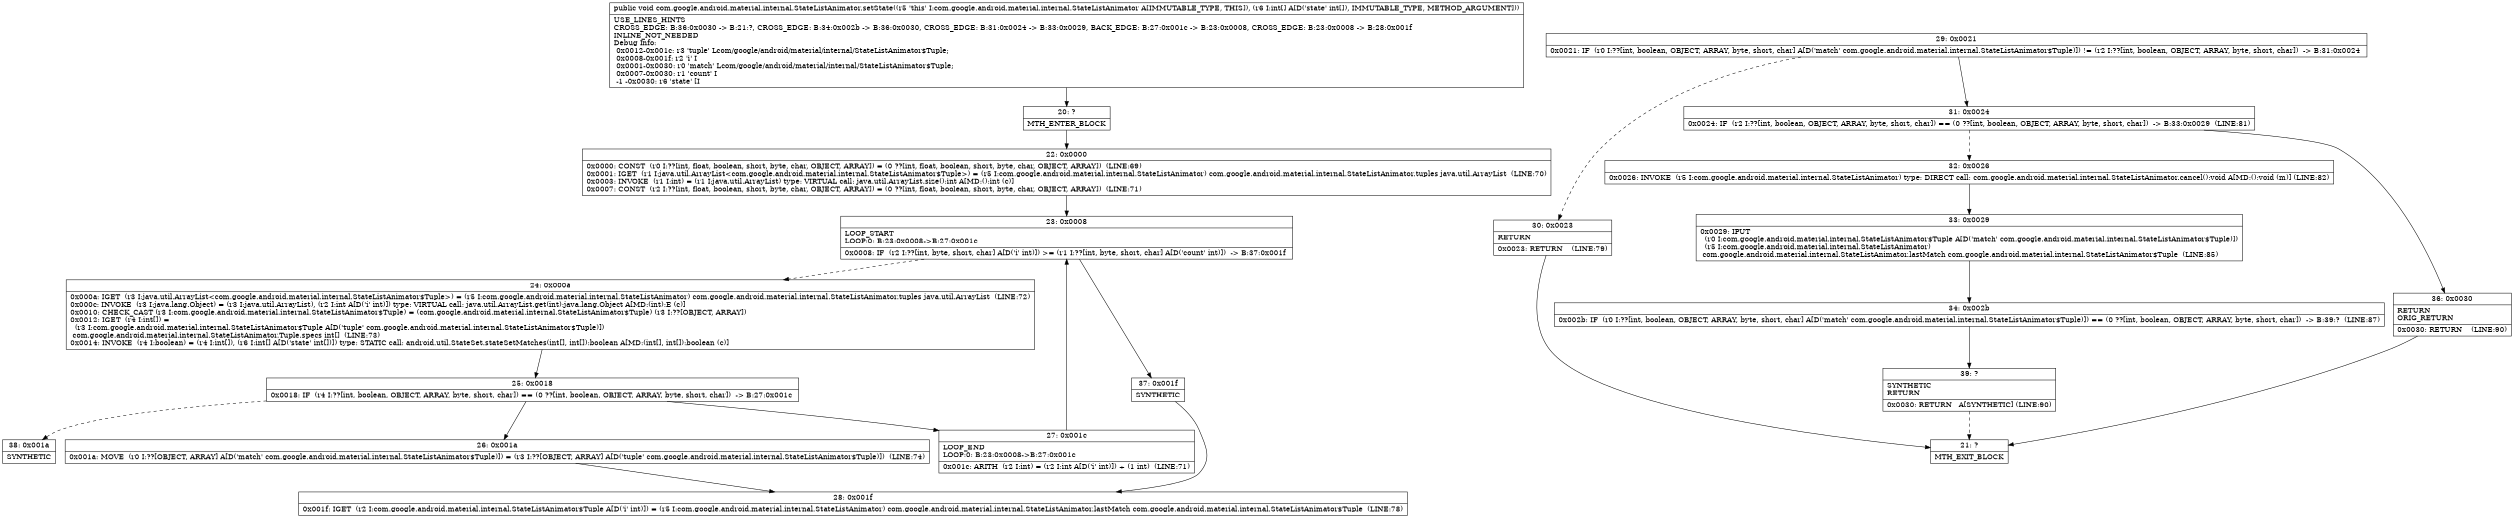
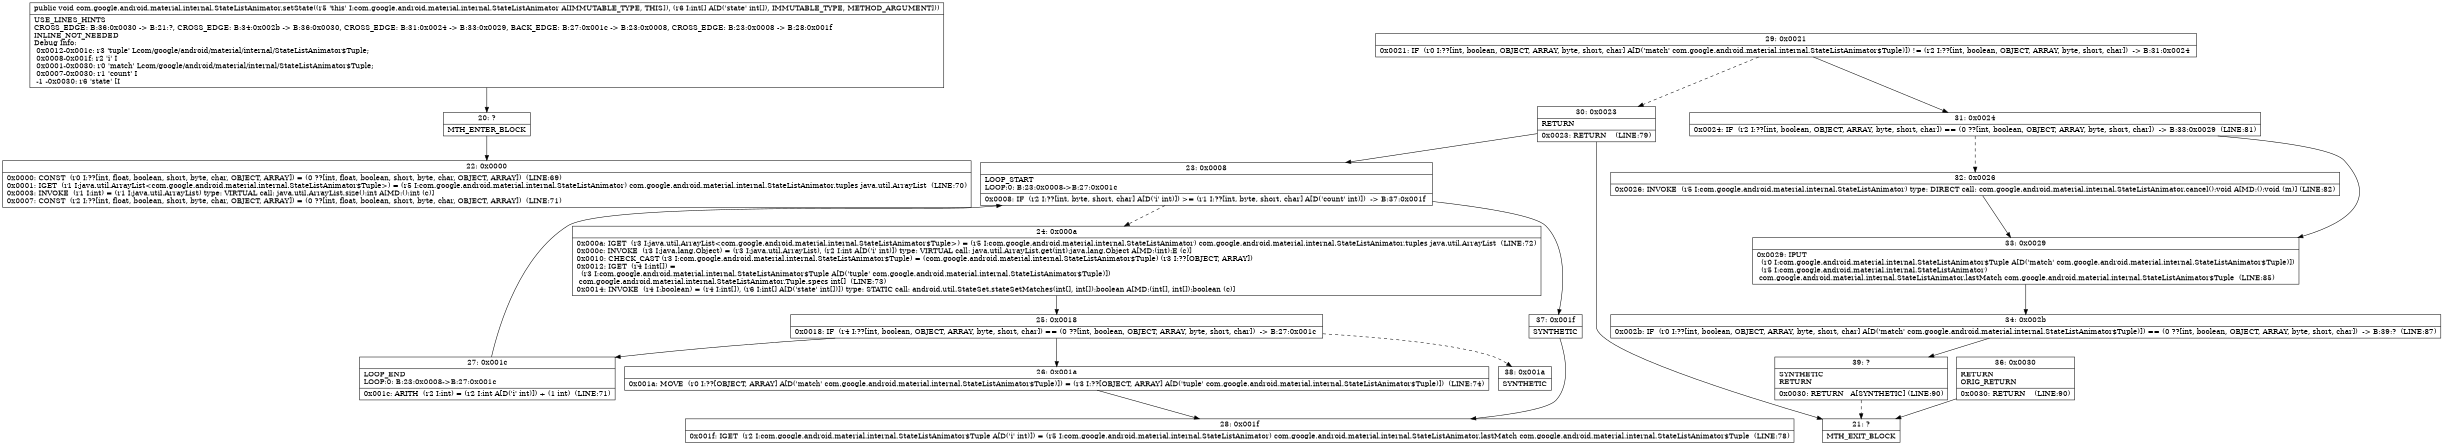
(2355, 160) -> (2337, 156)
(1067, 203) -> (1444, 148)
